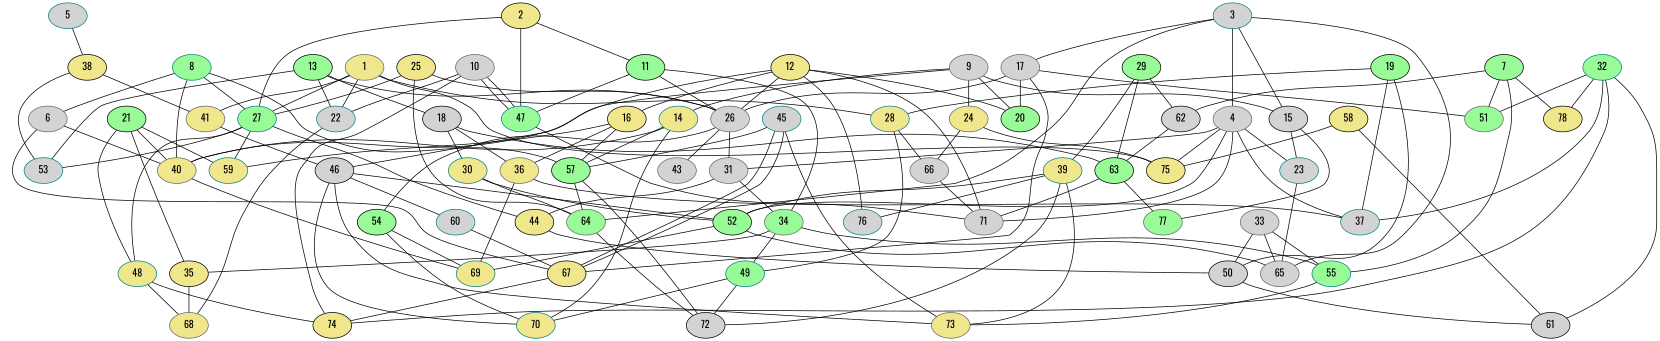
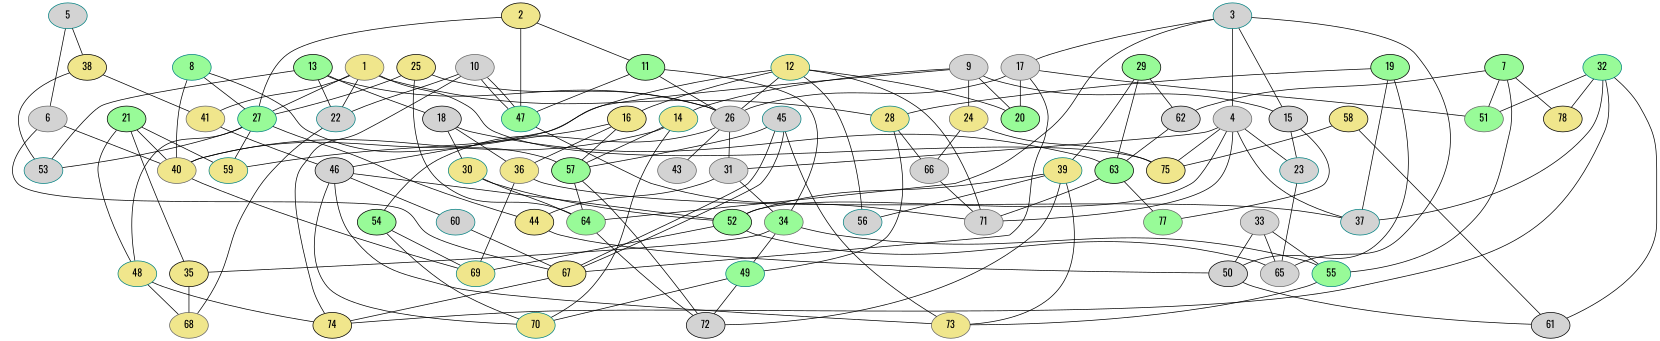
(790, 67) -> (790, 67)
(119, 91) -> (58, 67)
(863, 222) -> (863, 222)
